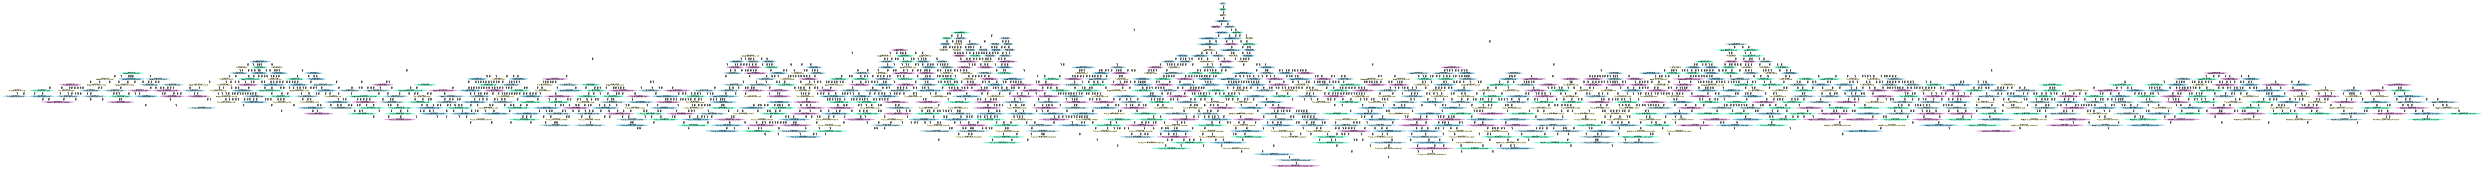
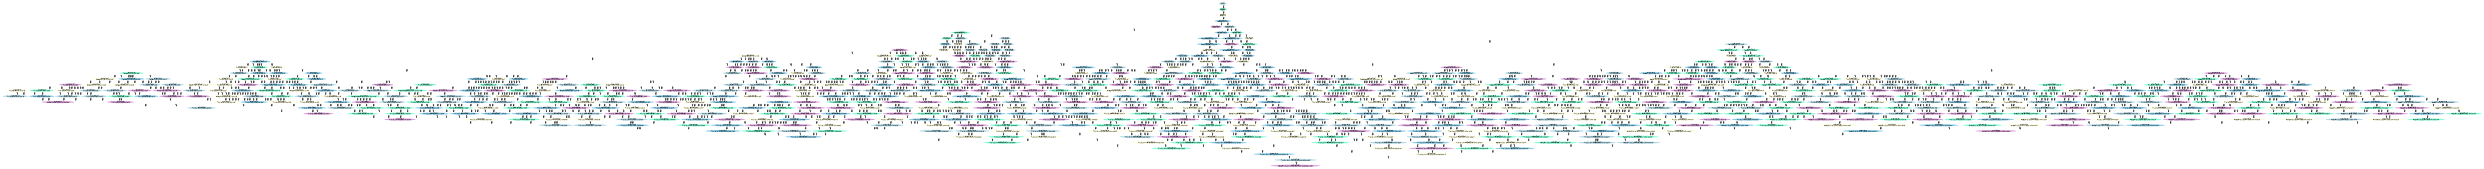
none -> (1226, 30)
